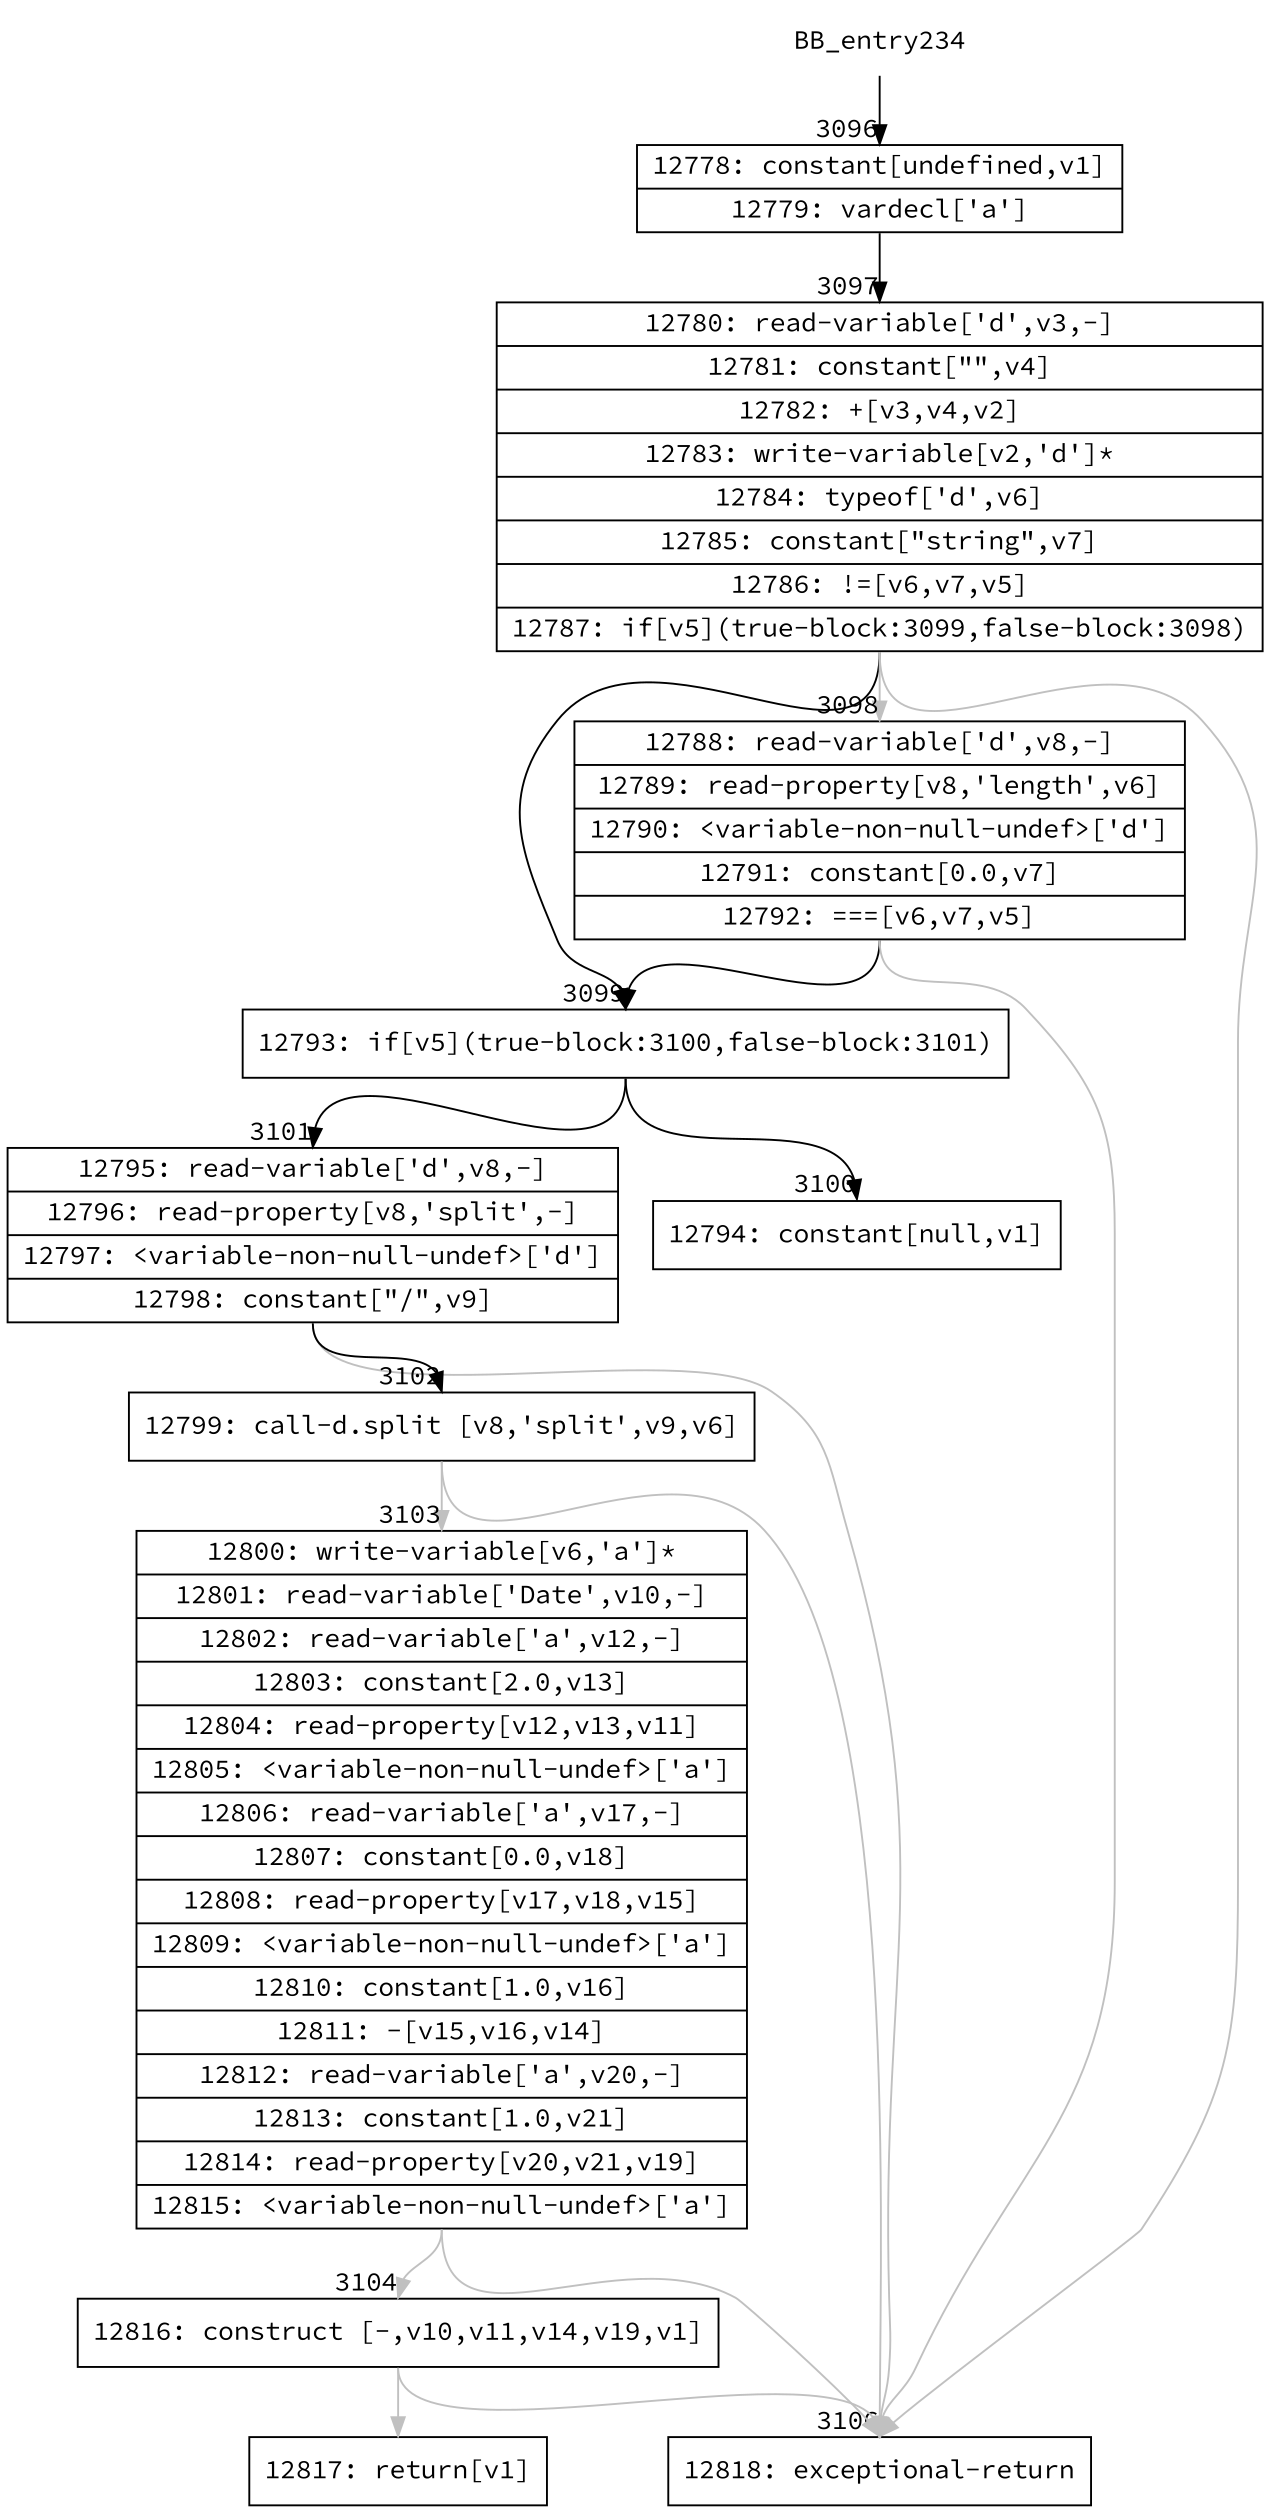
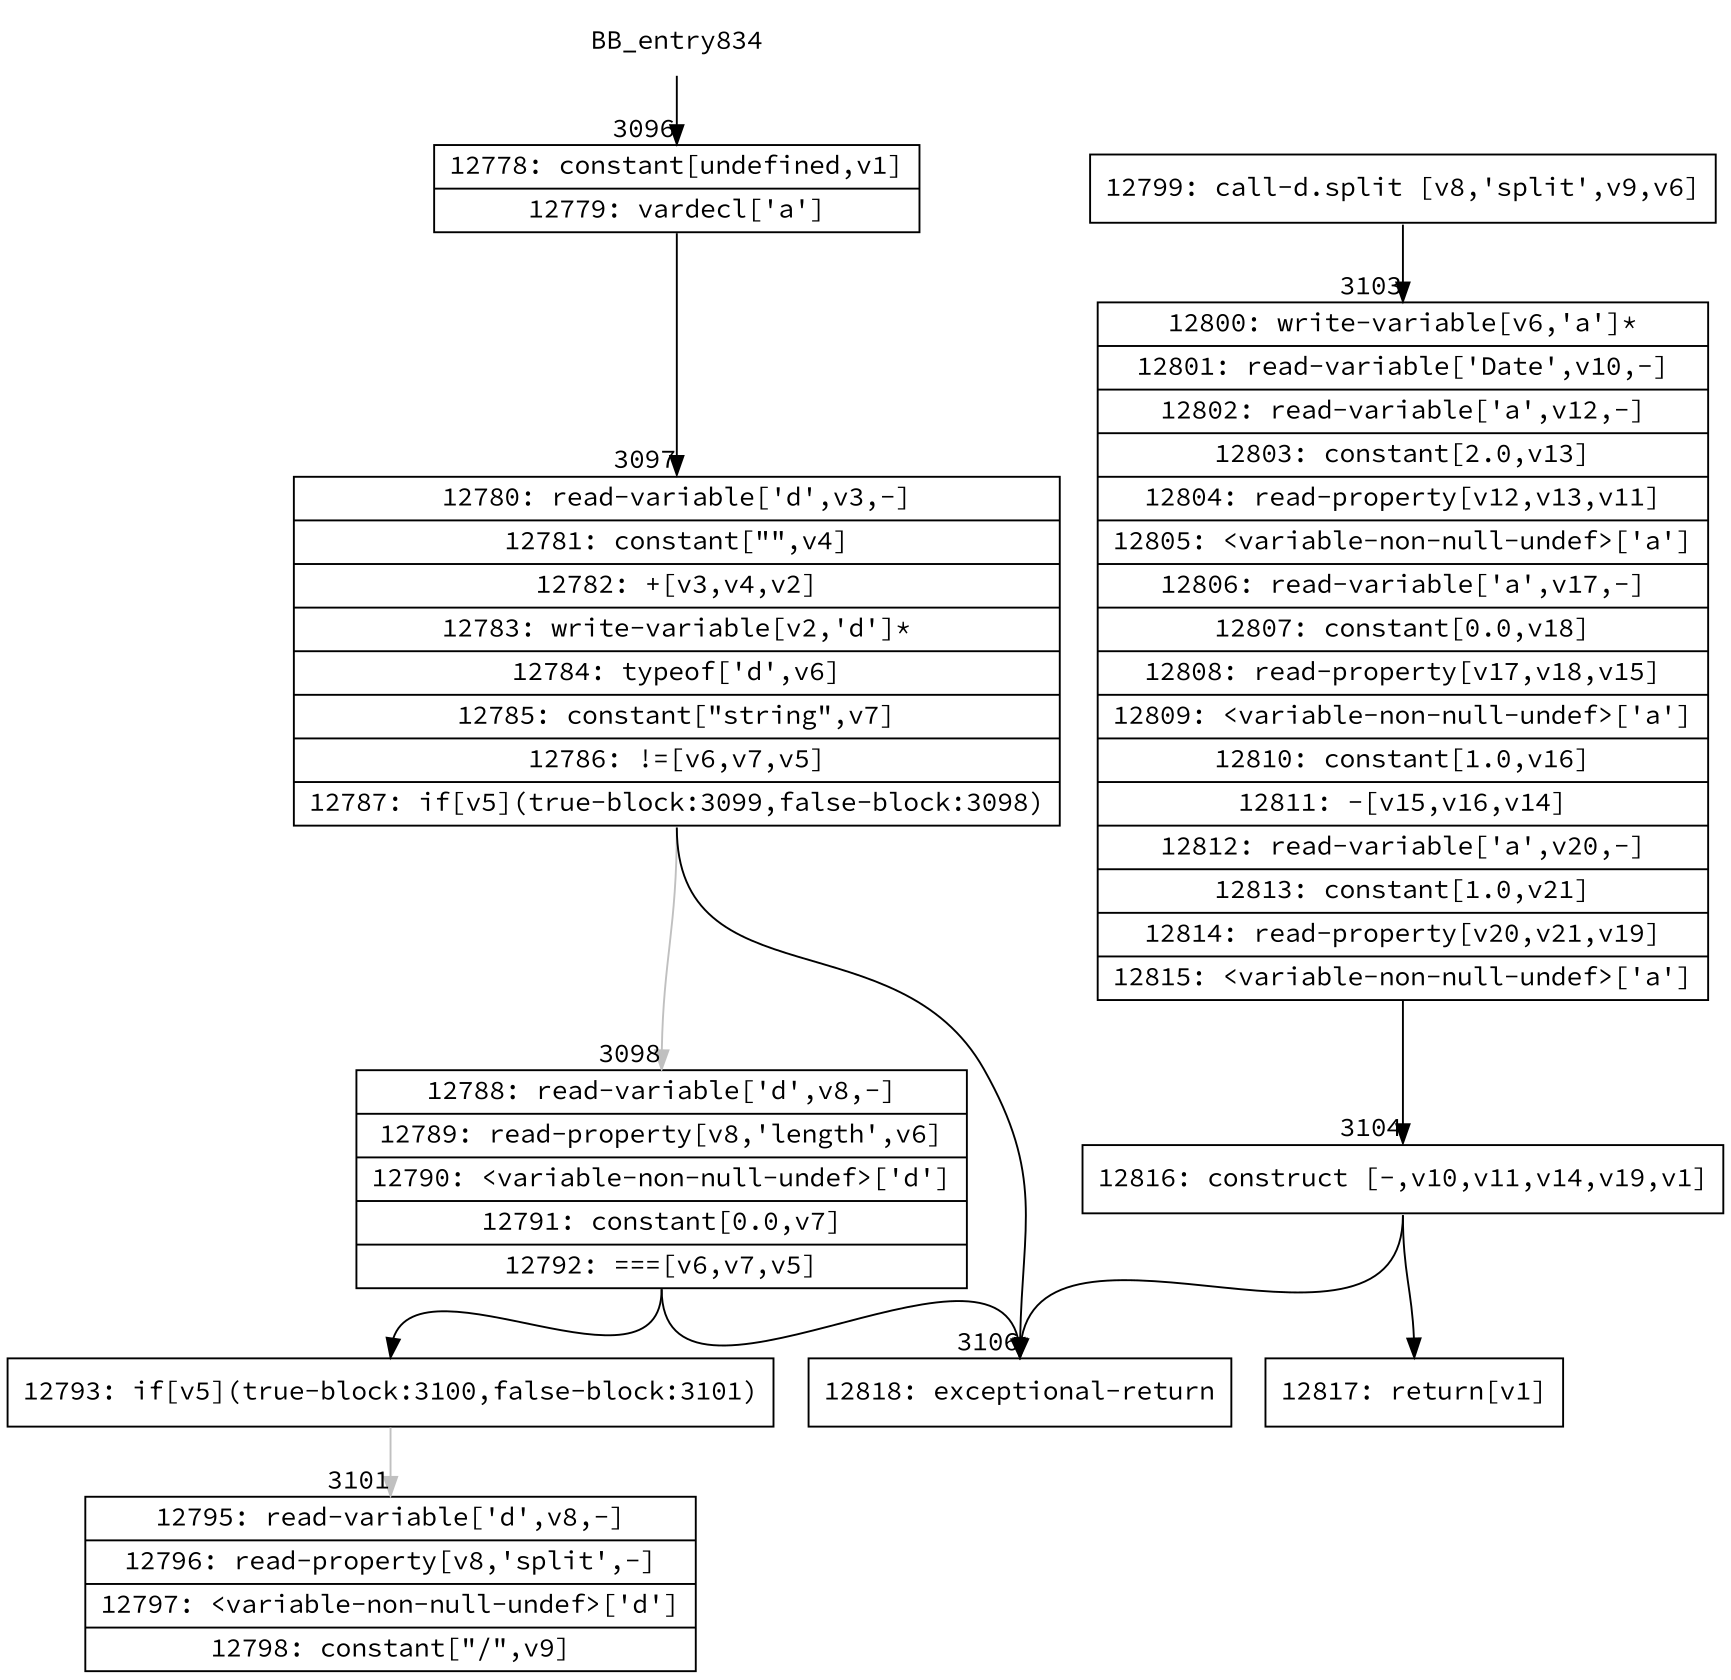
(880, 42) -> (677, 42)
(579, 705) -> none
(478, 1115) -> (391, 1452)
(857, 1235) -> none
(375, 1357) -> none
(1238, 1450) -> (938, 1017)
(442, 1486) -> (1403, 253)
(1115, 1641) -> (831, 1326)
(877, 1650) -> none
(853, 1780) -> none
(428, 2258) -> (1403, 1063)
(660, 2280) -> none
(398, 2392) -> (1407, 1277)
(630, 2403) -> (1221, 1287)
